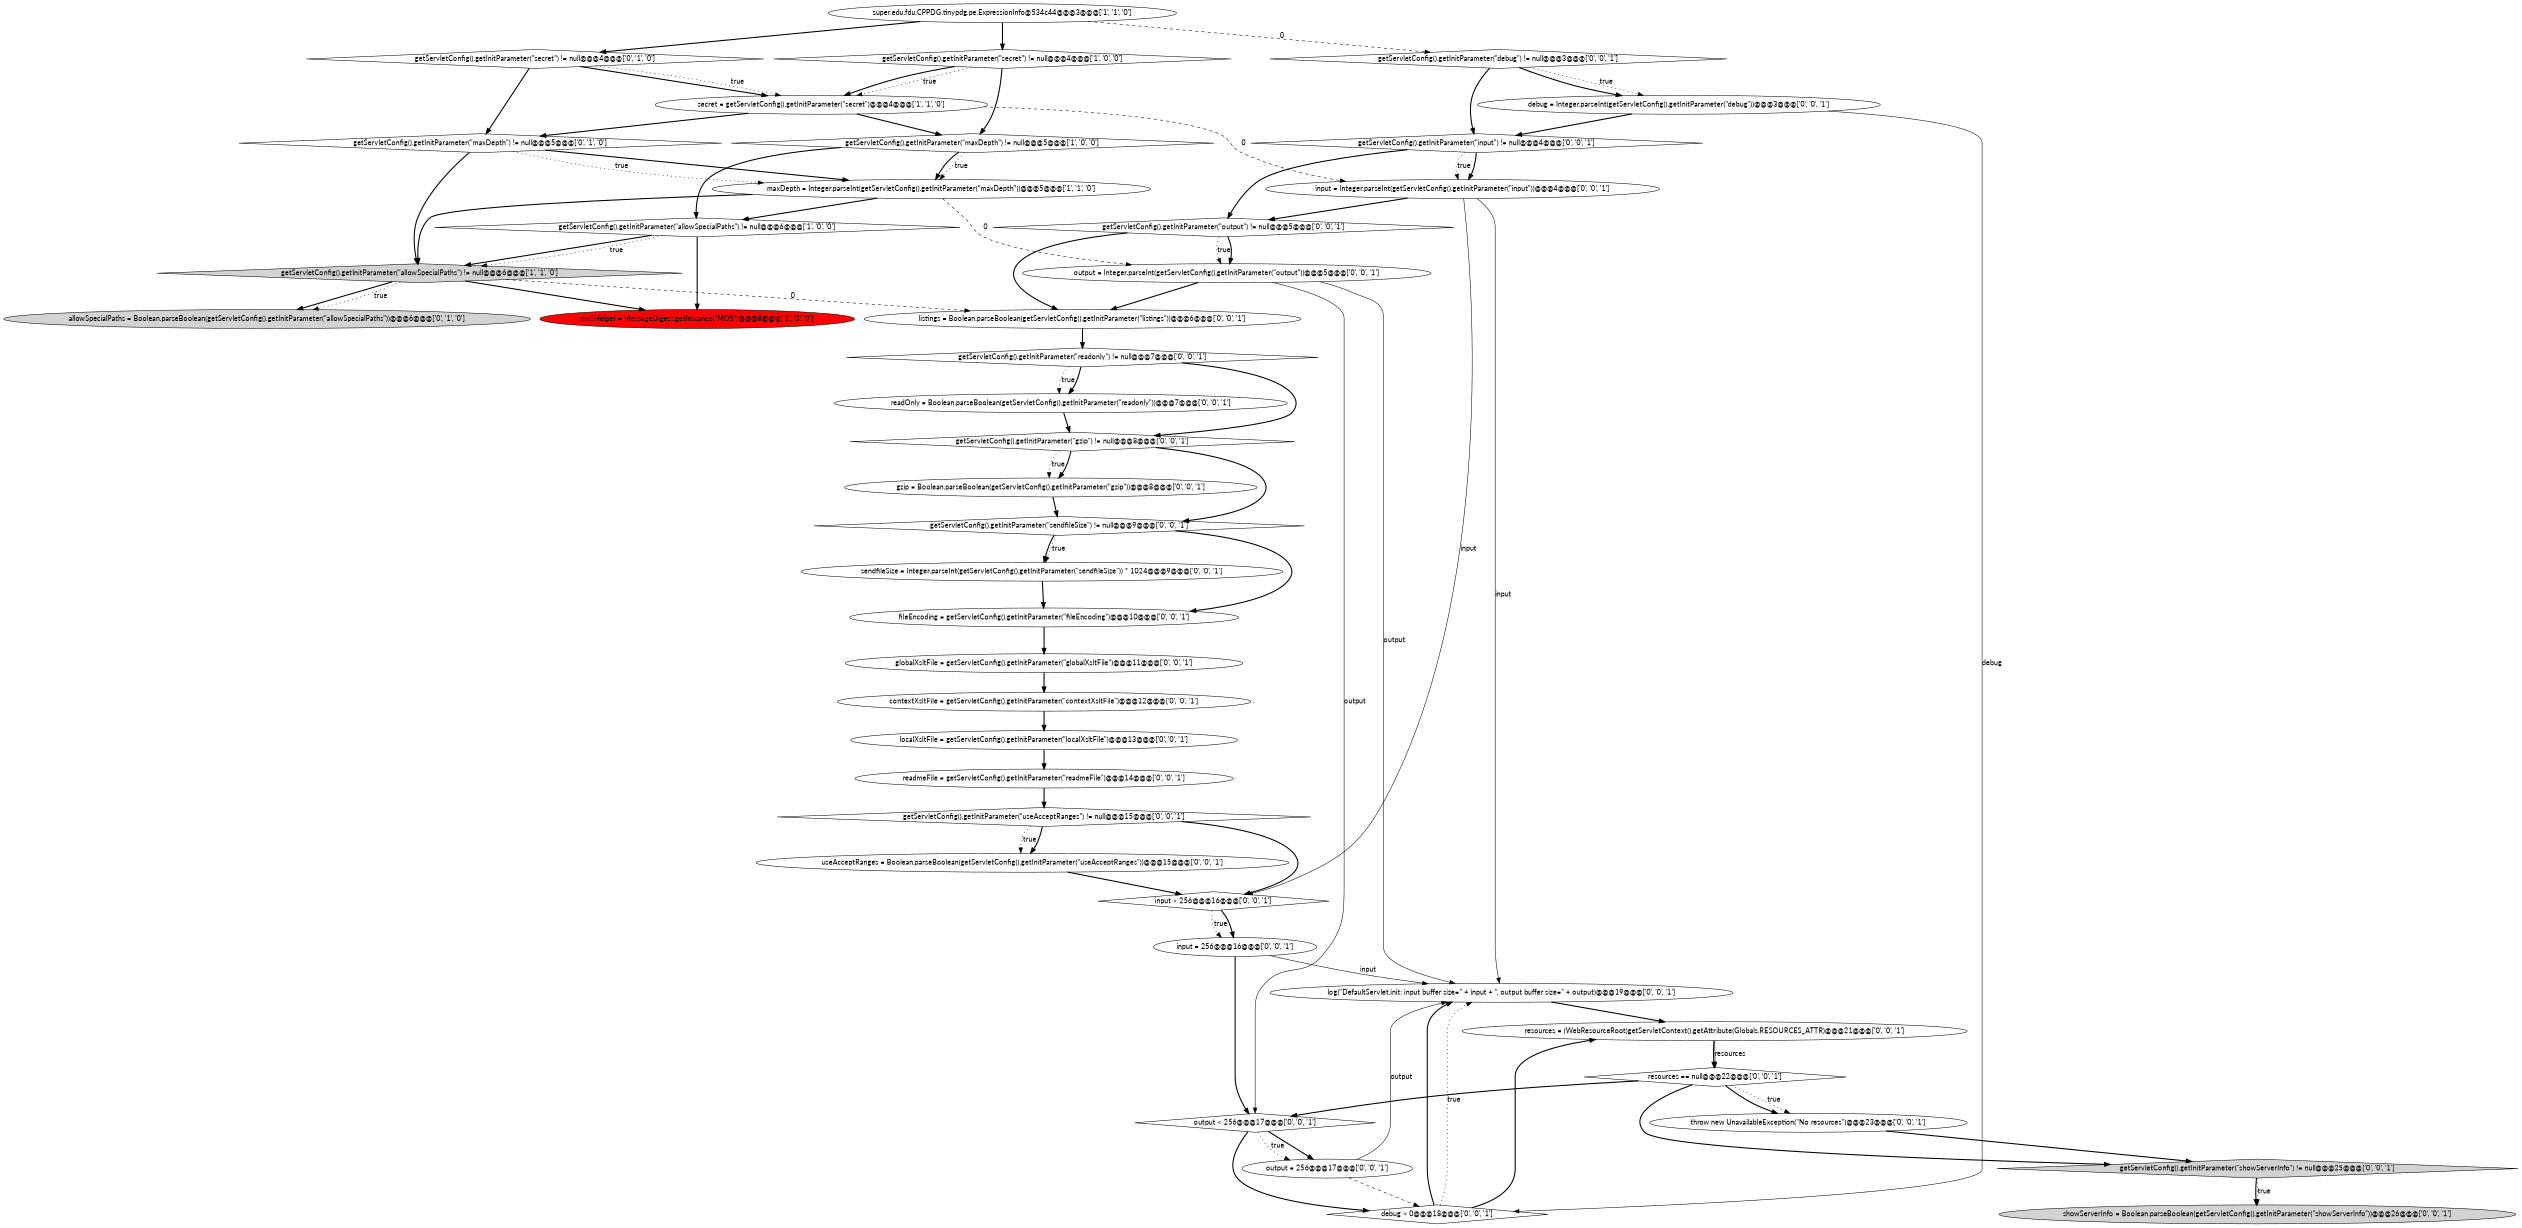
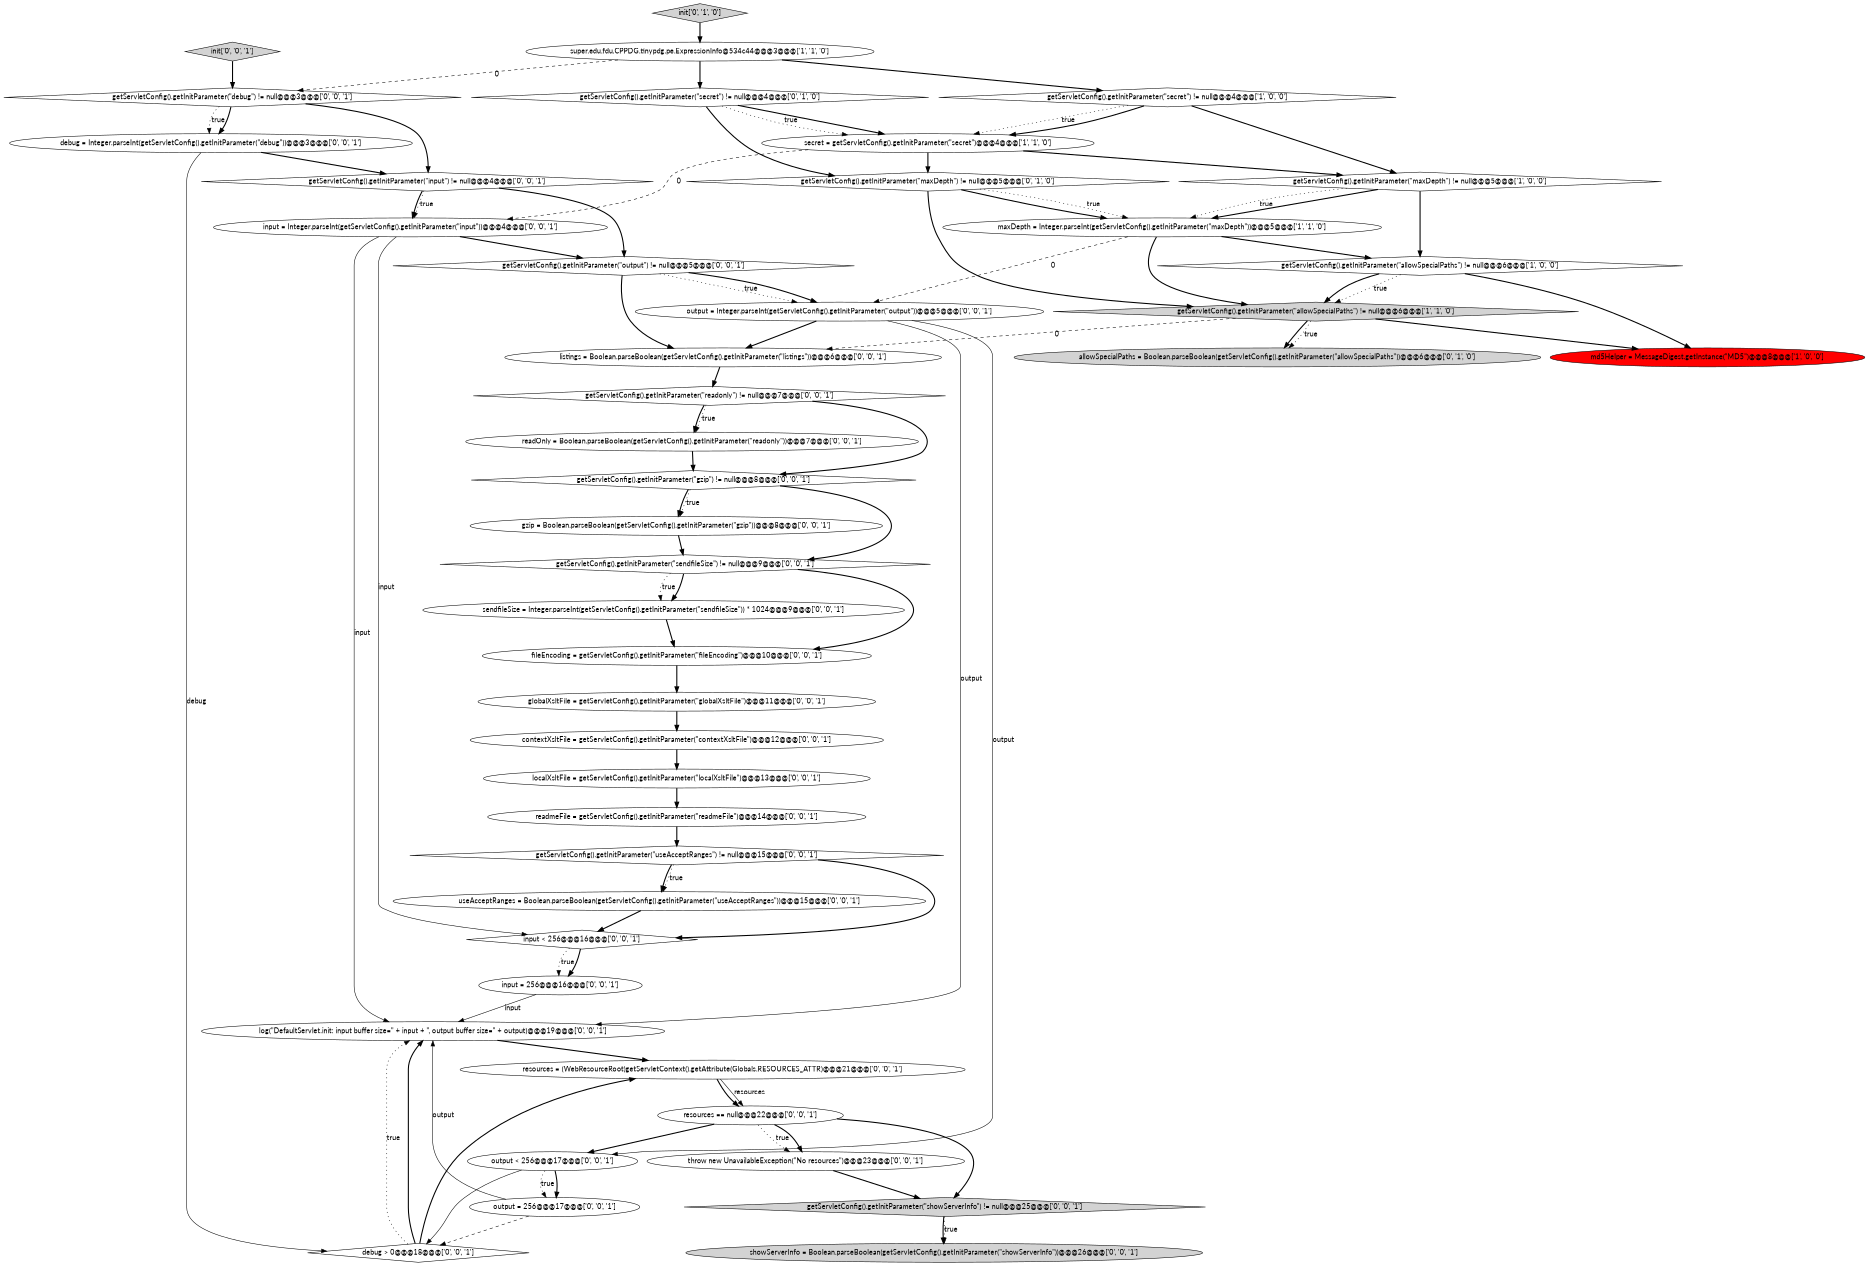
none -> (700, 13)
none -> (233, 52)
(1235, 1034) -> none
(1715, 1077) -> (751, 1115)
(1255, 1123) -> (553, 1161)
(1273, 1196) -> (468, 1195)
